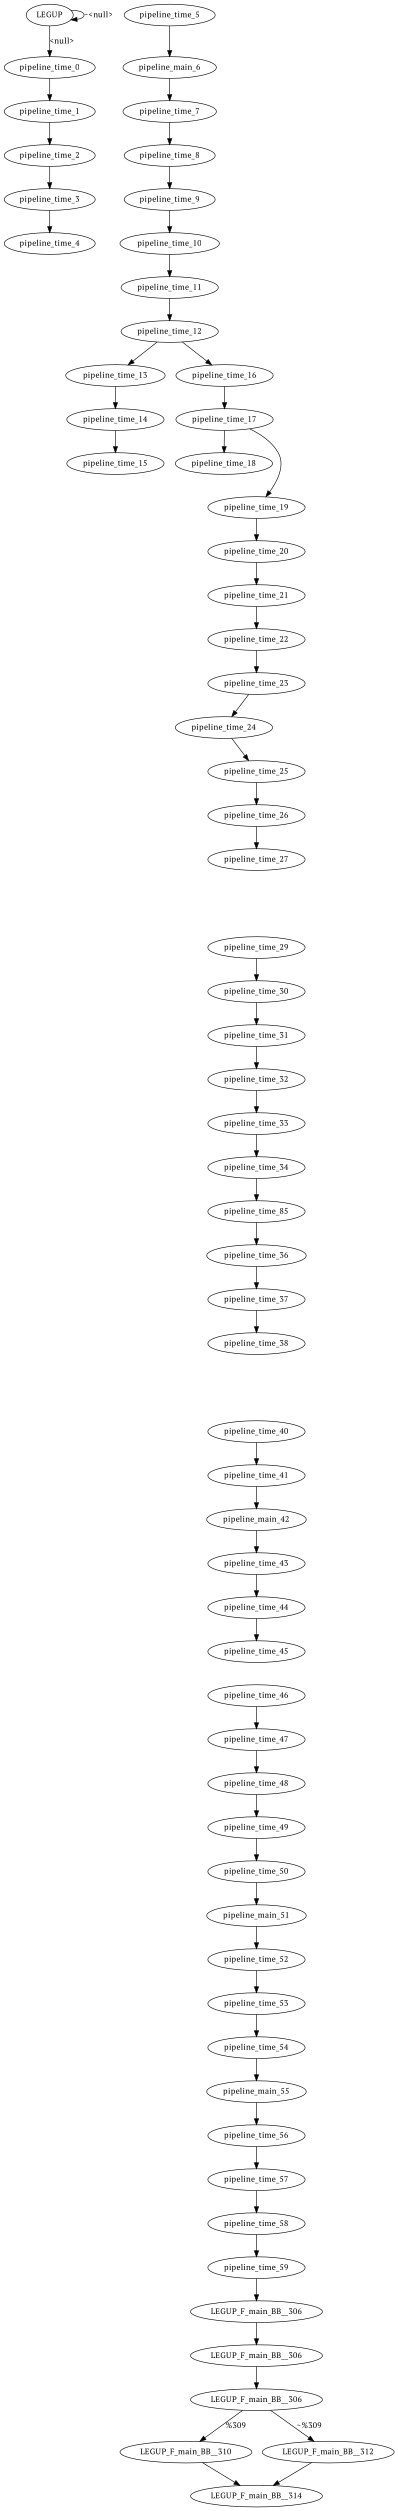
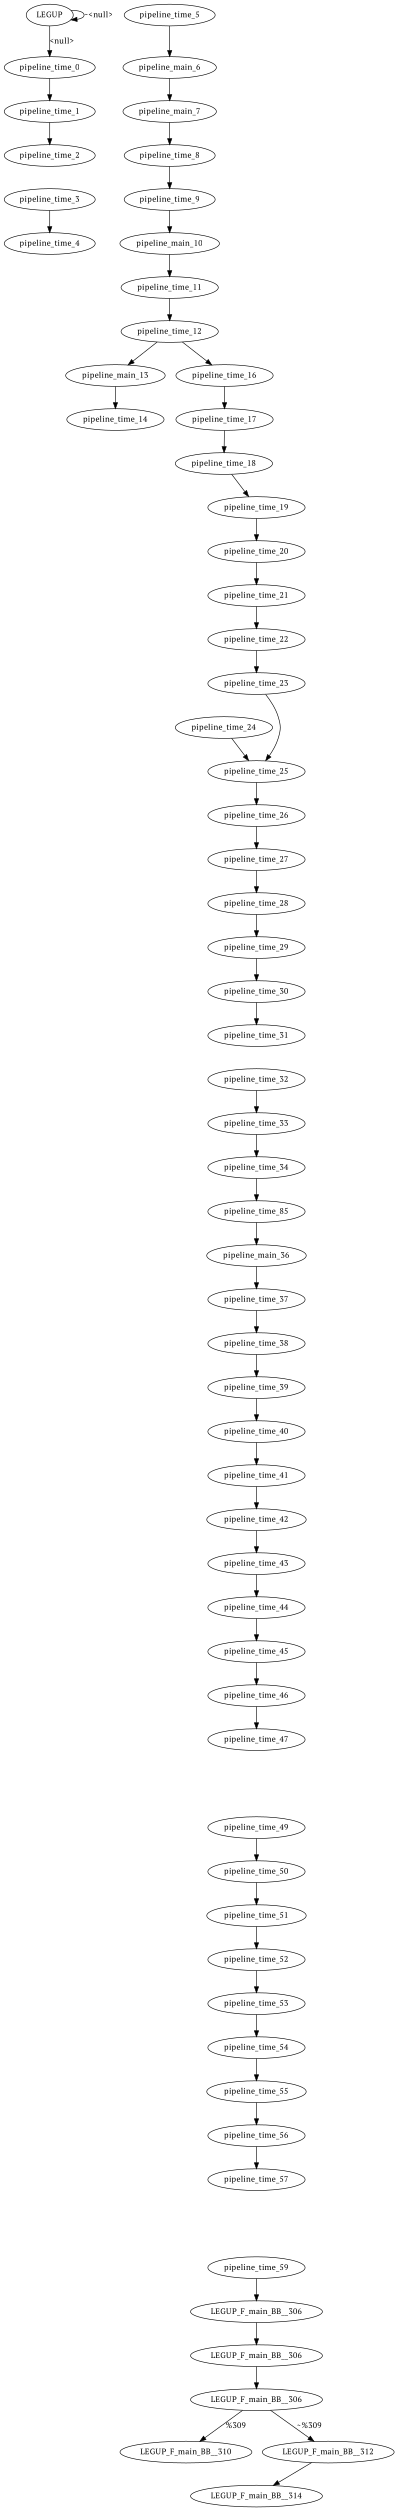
(170, 112) -> (170, 112)
(50, 175) -> none
(170, 244) -> (170, 244)
(115, 376) -> (115, 376)
(279, 455) -> (238, 483)
(115, 464) -> none
(242, 703) -> (280, 725)
none -> (256, 904)
(256, 1055) -> none
(256, 1256) -> (256, 1256)
none -> (256, 1388)
(256, 1520) -> (256, 1520)
none -> (256, 1671)
(256, 1784) -> none
(256, 1916) -> (256, 1916)
(256, 2092) -> (256, 2092)
(256, 2224) -> none
(219, 2472) -> none
